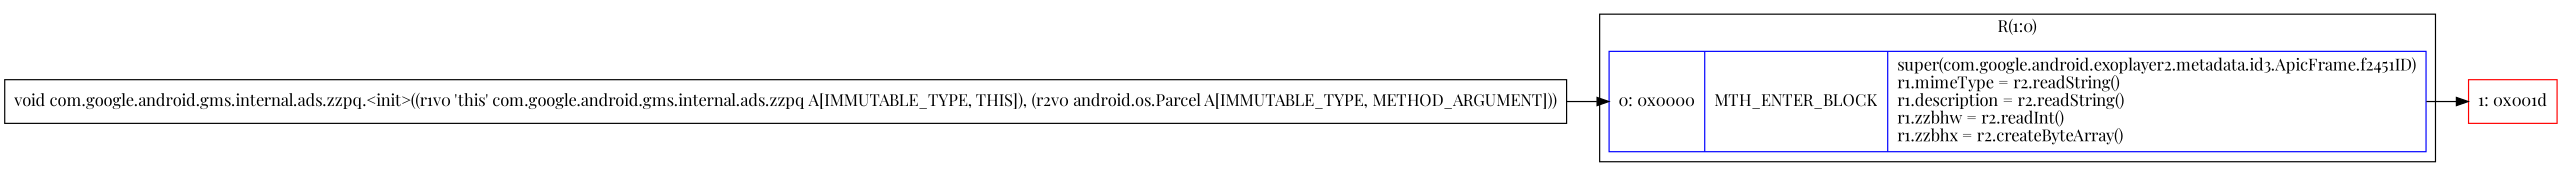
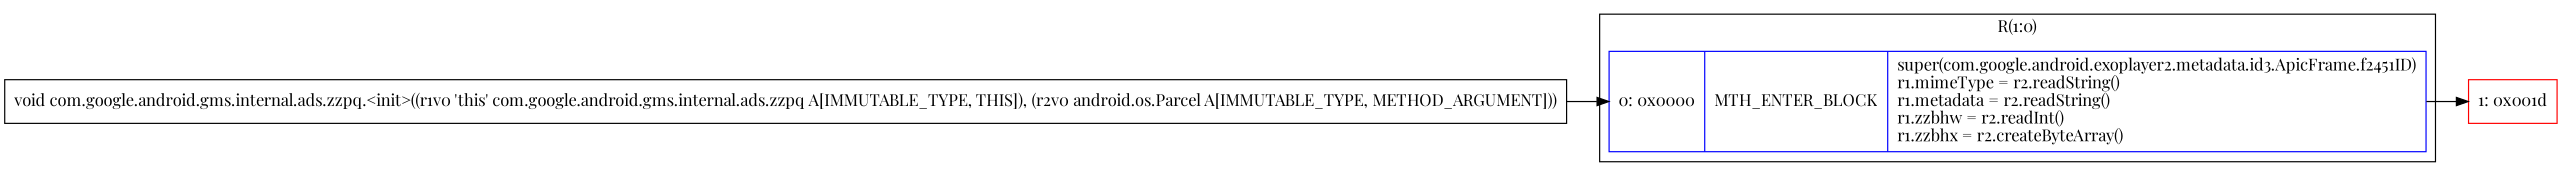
(2011, 101) -> (2004, 101)
